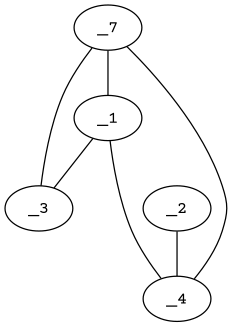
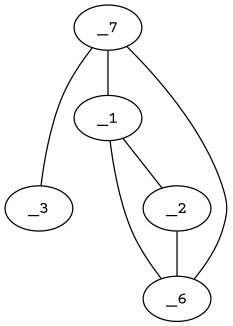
(73, 163) -> (143, 163)
(177, 299) -> (177, 299)
